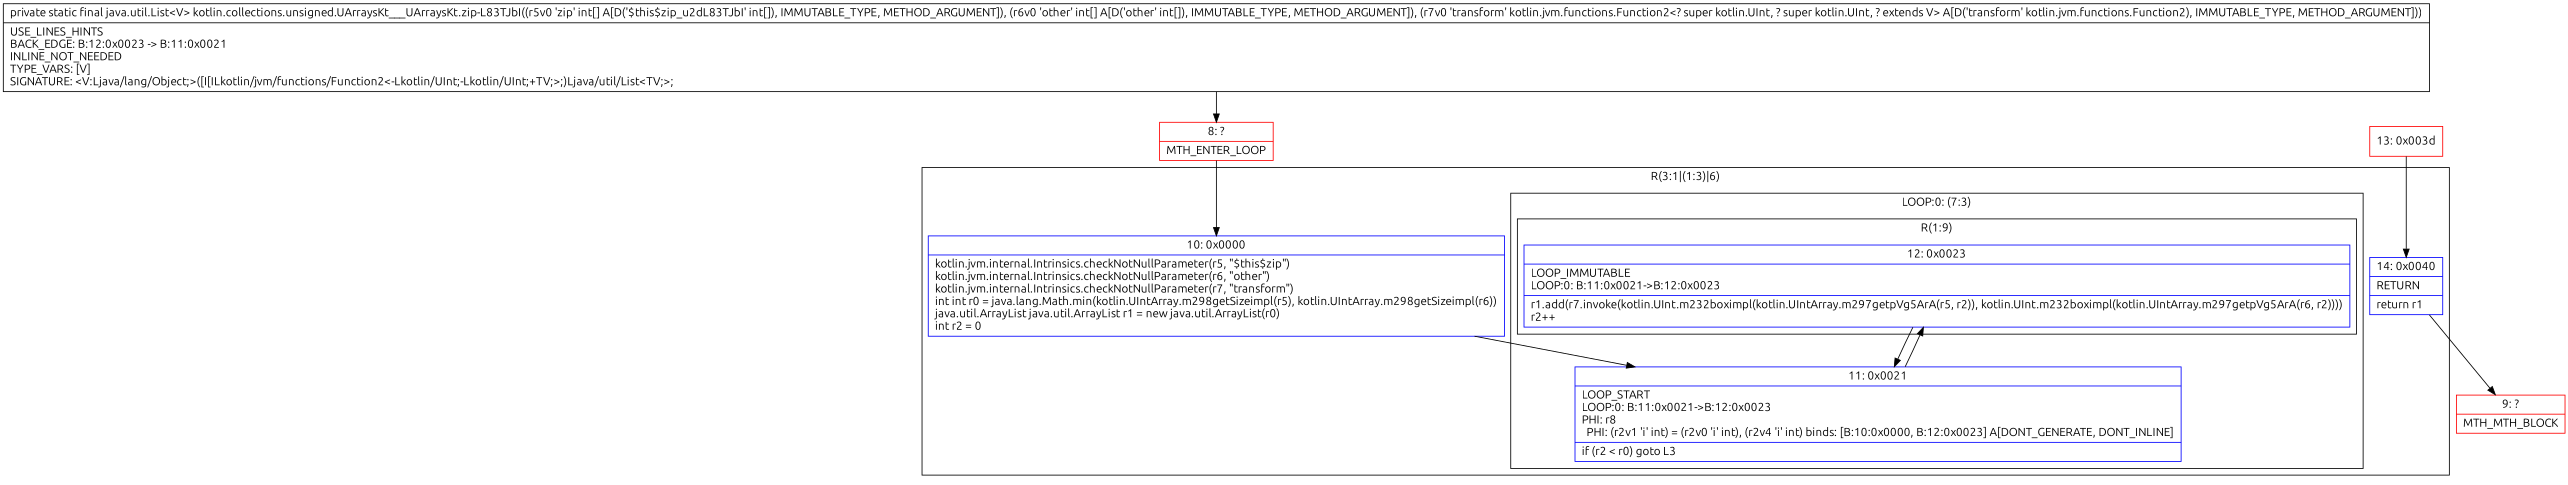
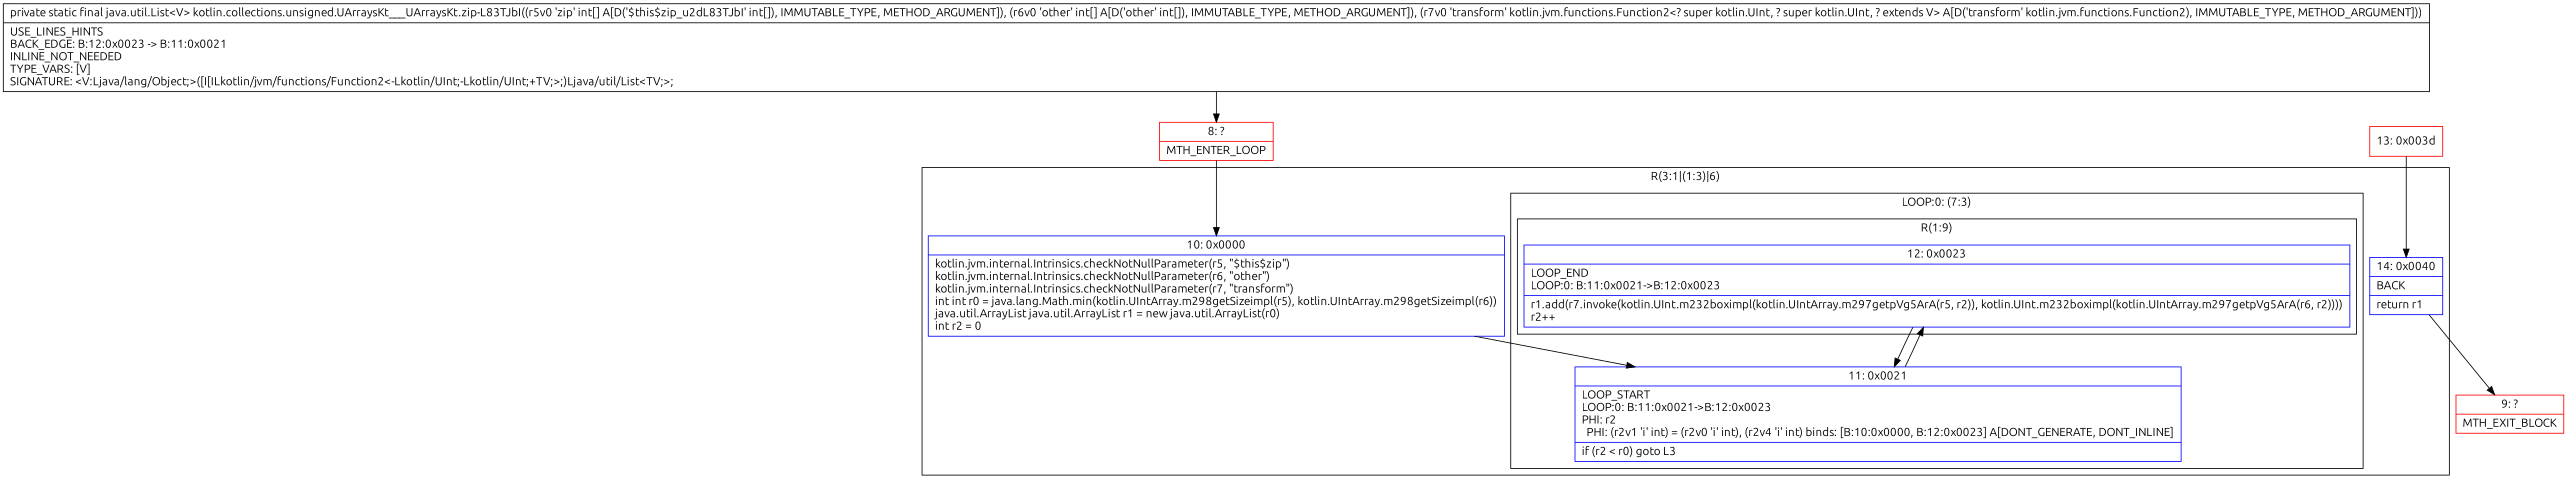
(1581, 273) -> (1560, 273)
(2398, 286) -> (2391, 286)
(1601, 420) -> (1601, 420)
(2511, 423) -> (2510, 423)
